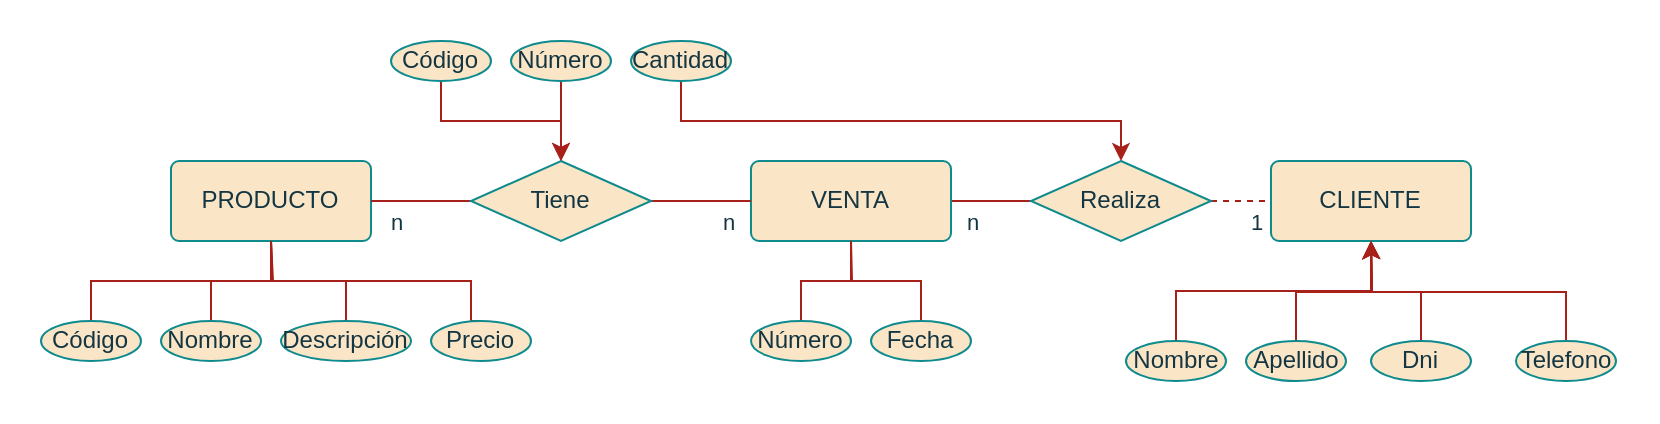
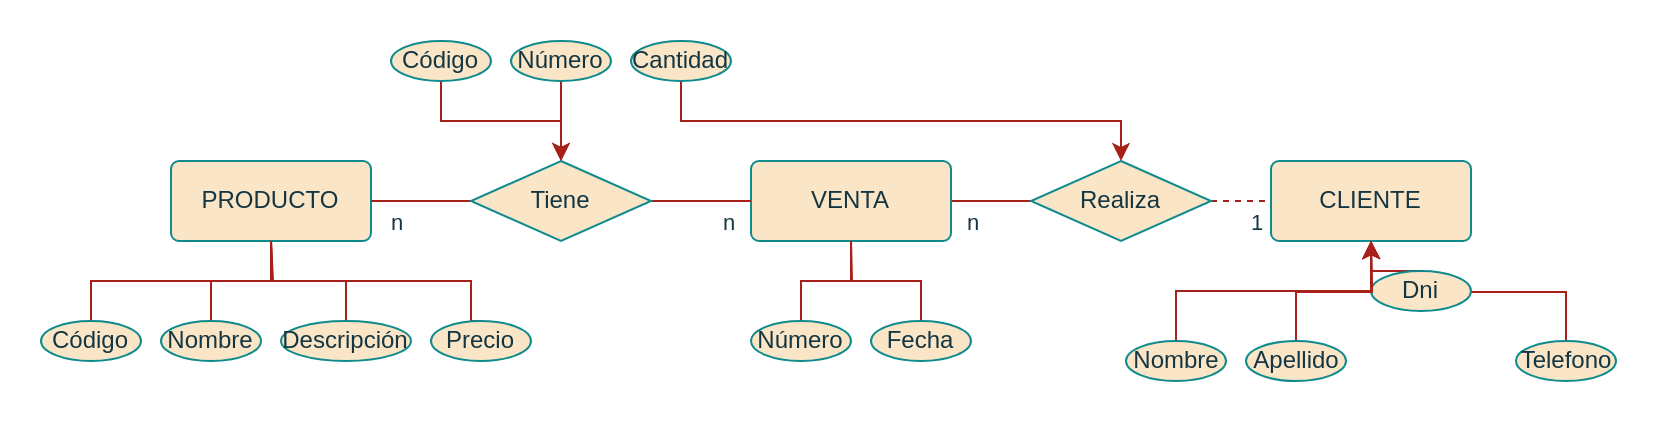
(1421, 361) -> (1421, 291)
